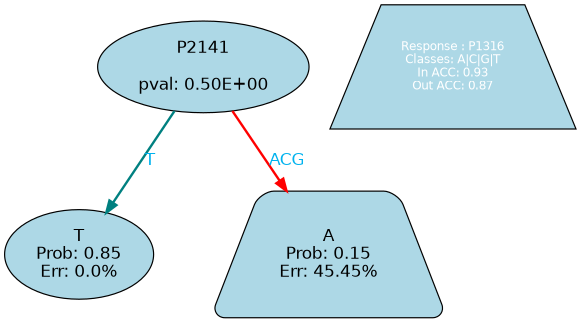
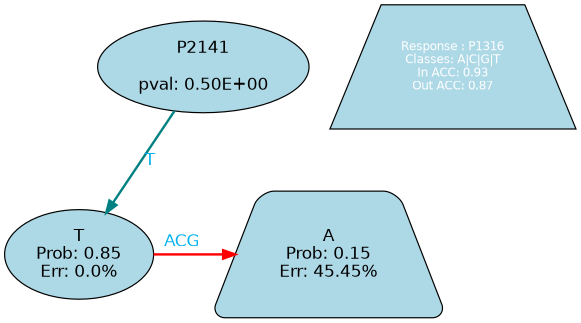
(256, 146) -> (188, 254)
